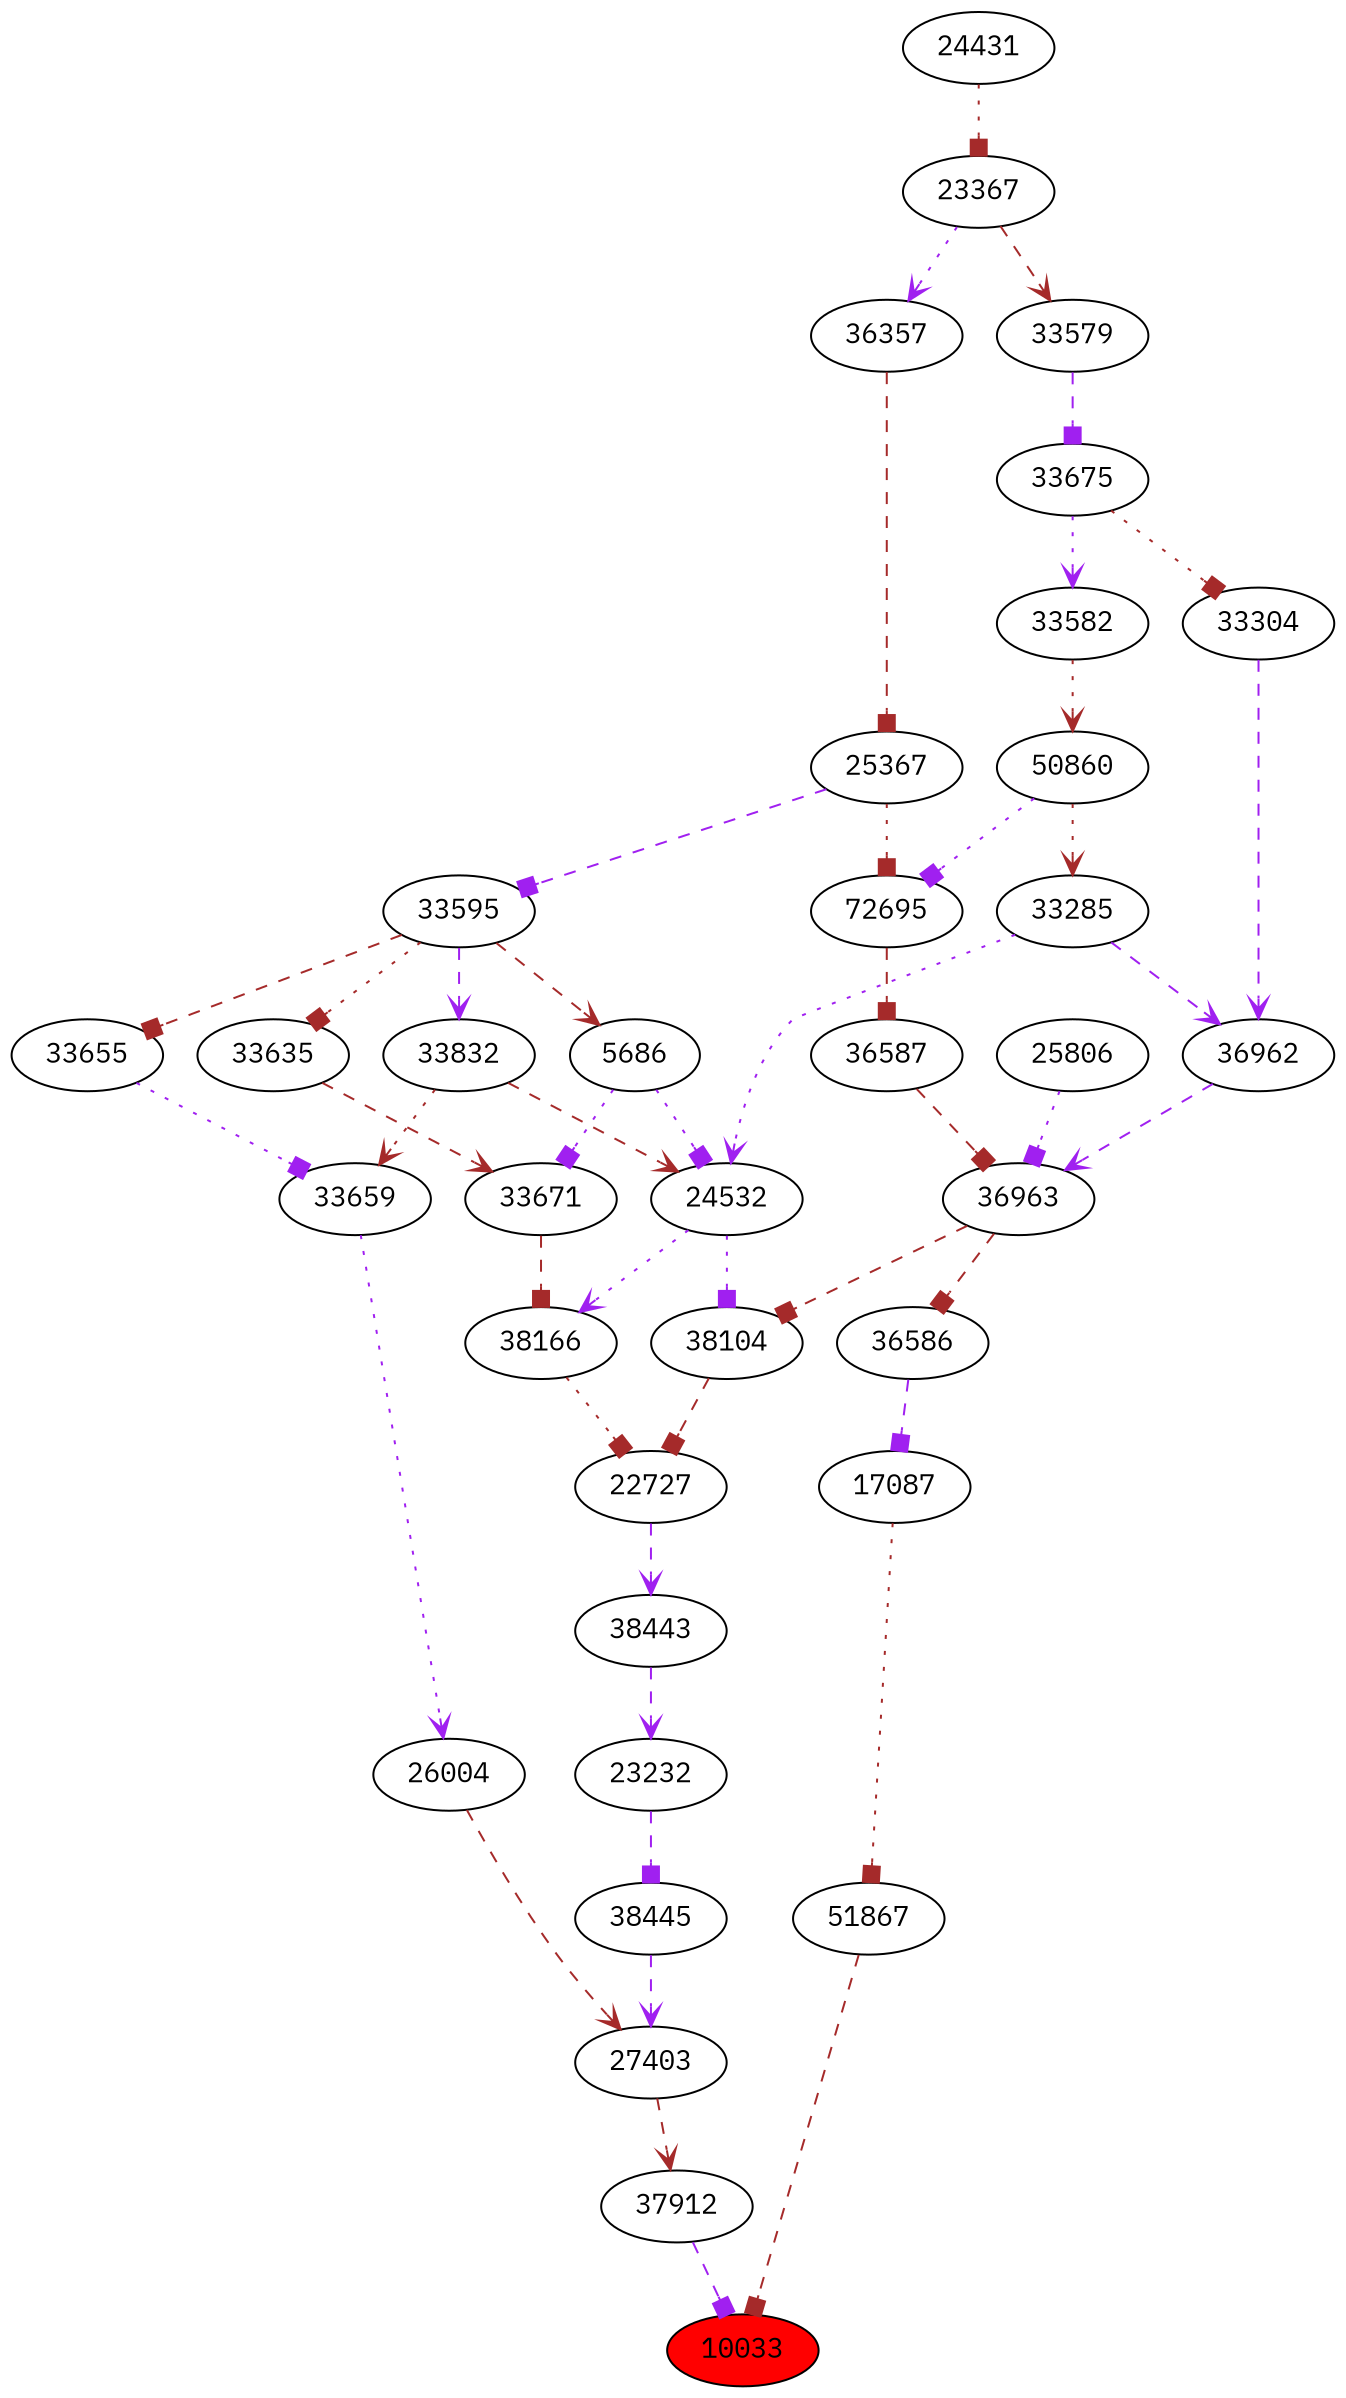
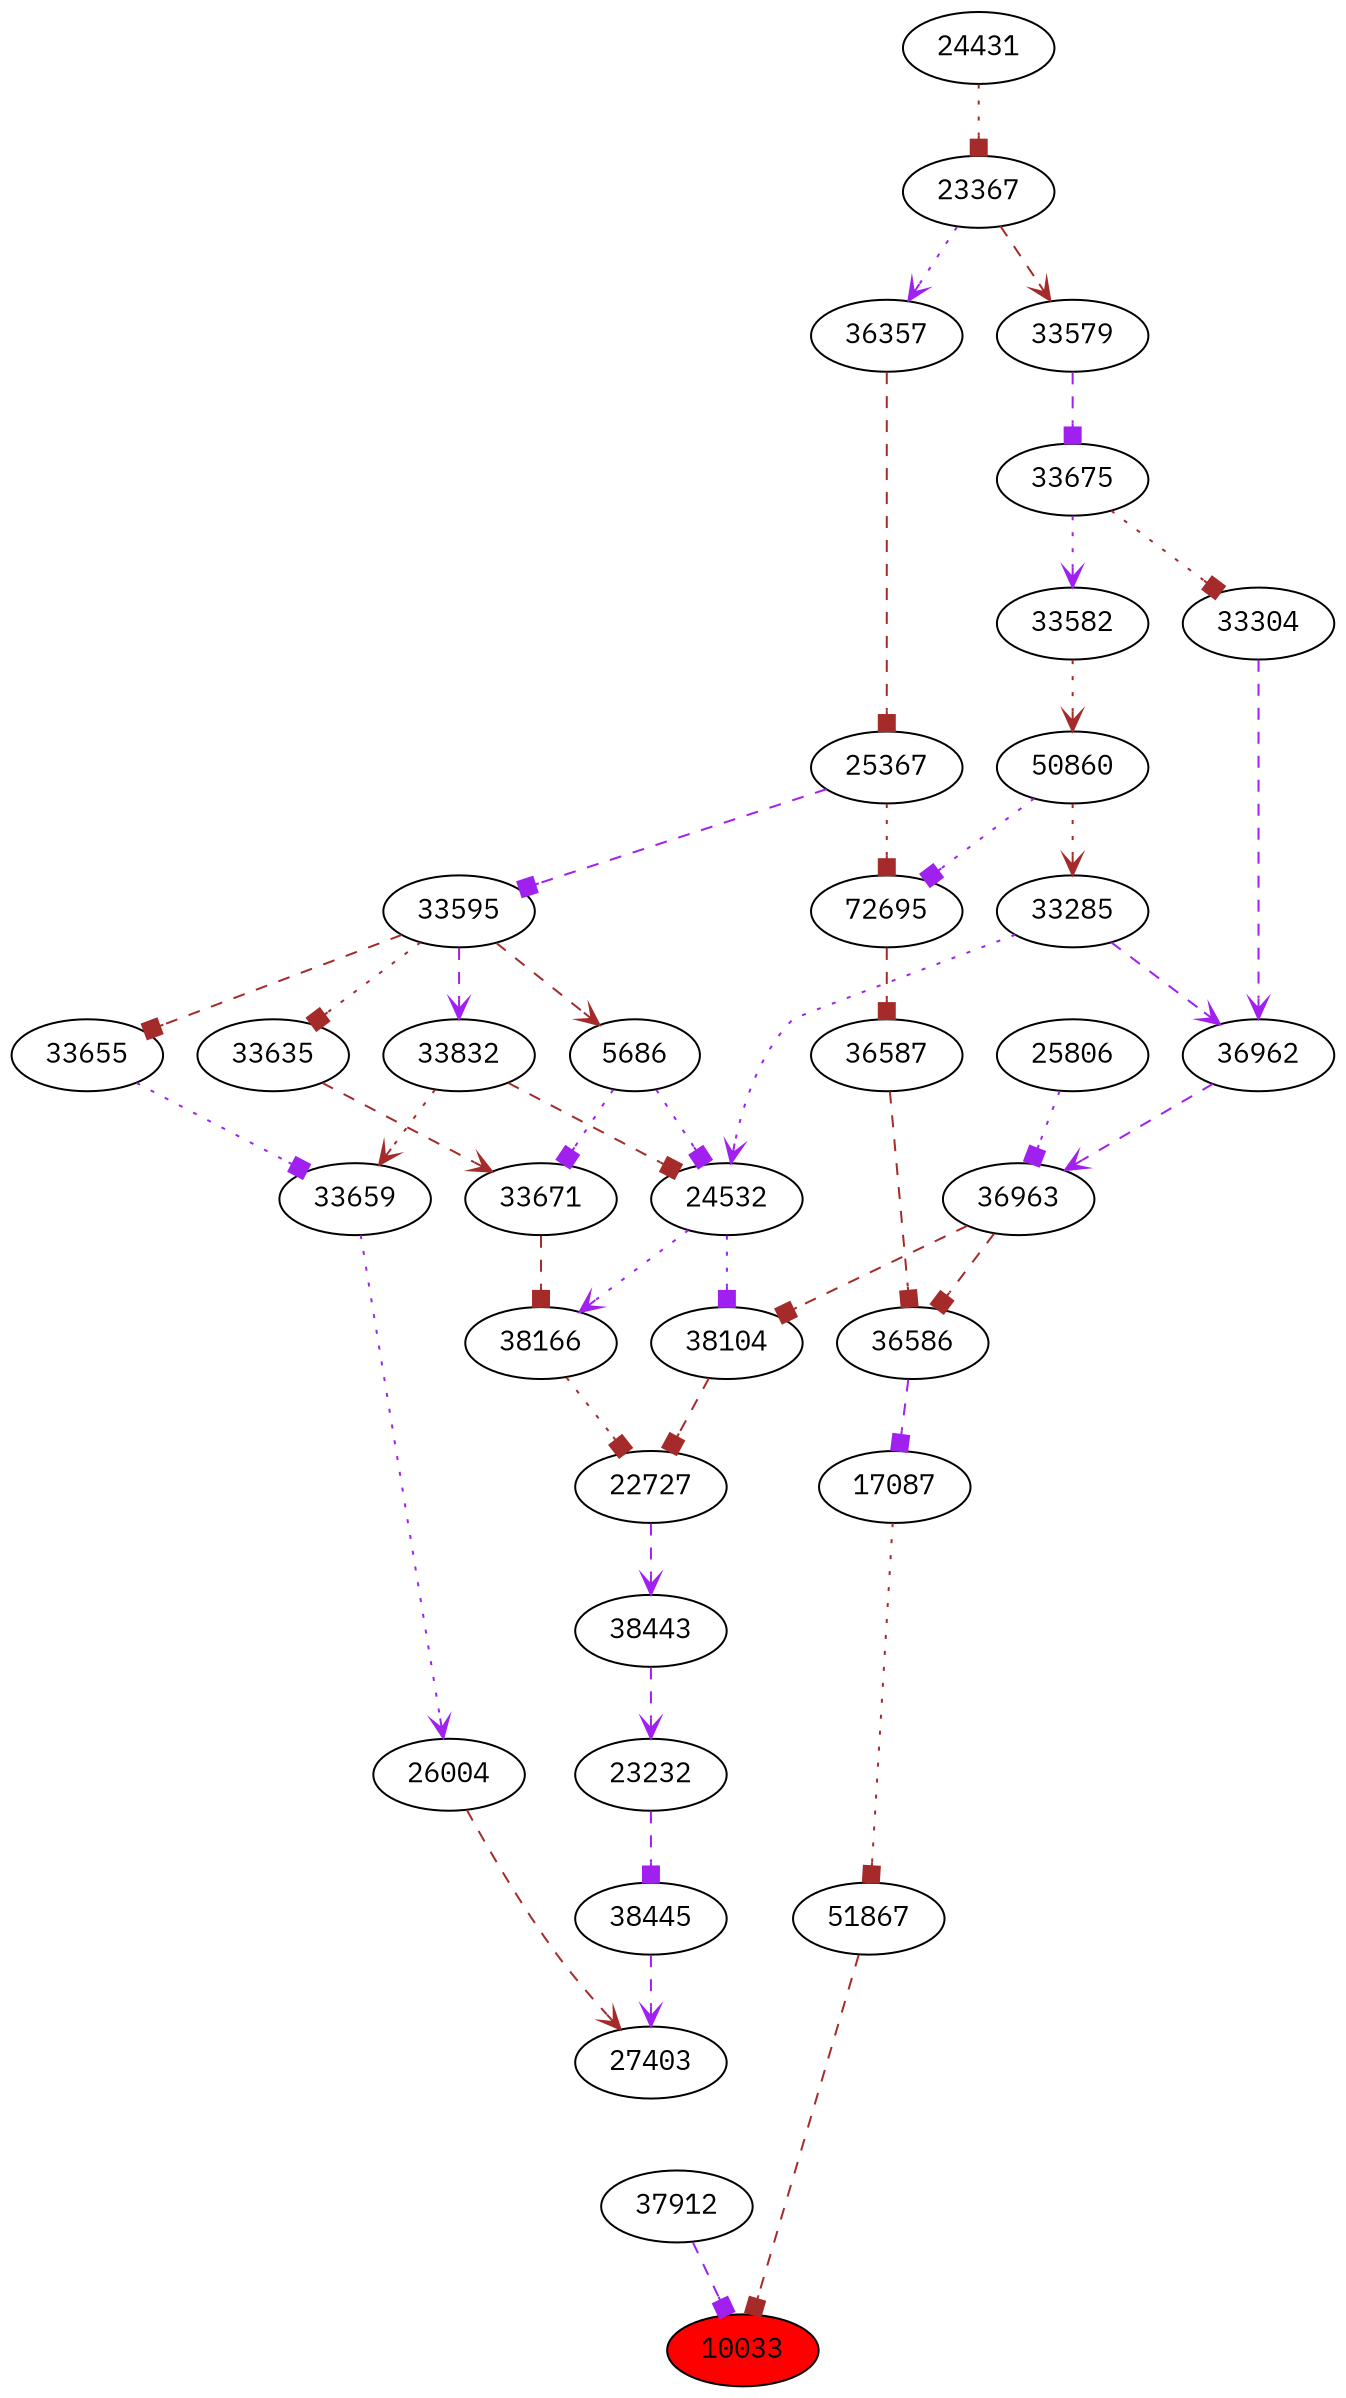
(577, 1119) -> (577, 1119)
(946, 1120) -> (899, 1189)
(662, 2124) -> none
